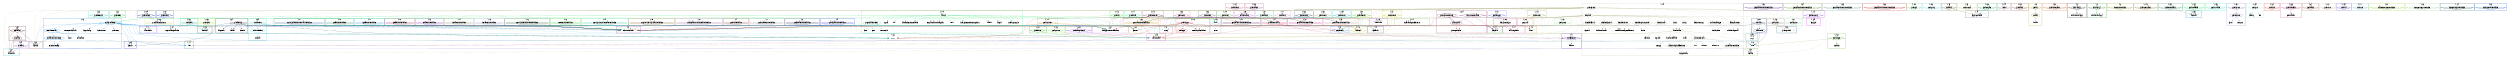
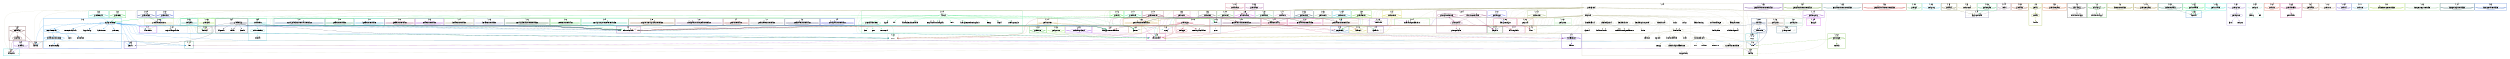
(989, 23) -> (989, 23)
